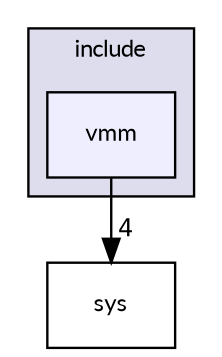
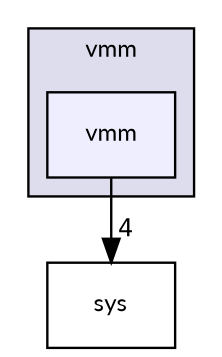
(111, 51) -> (111, 51)
